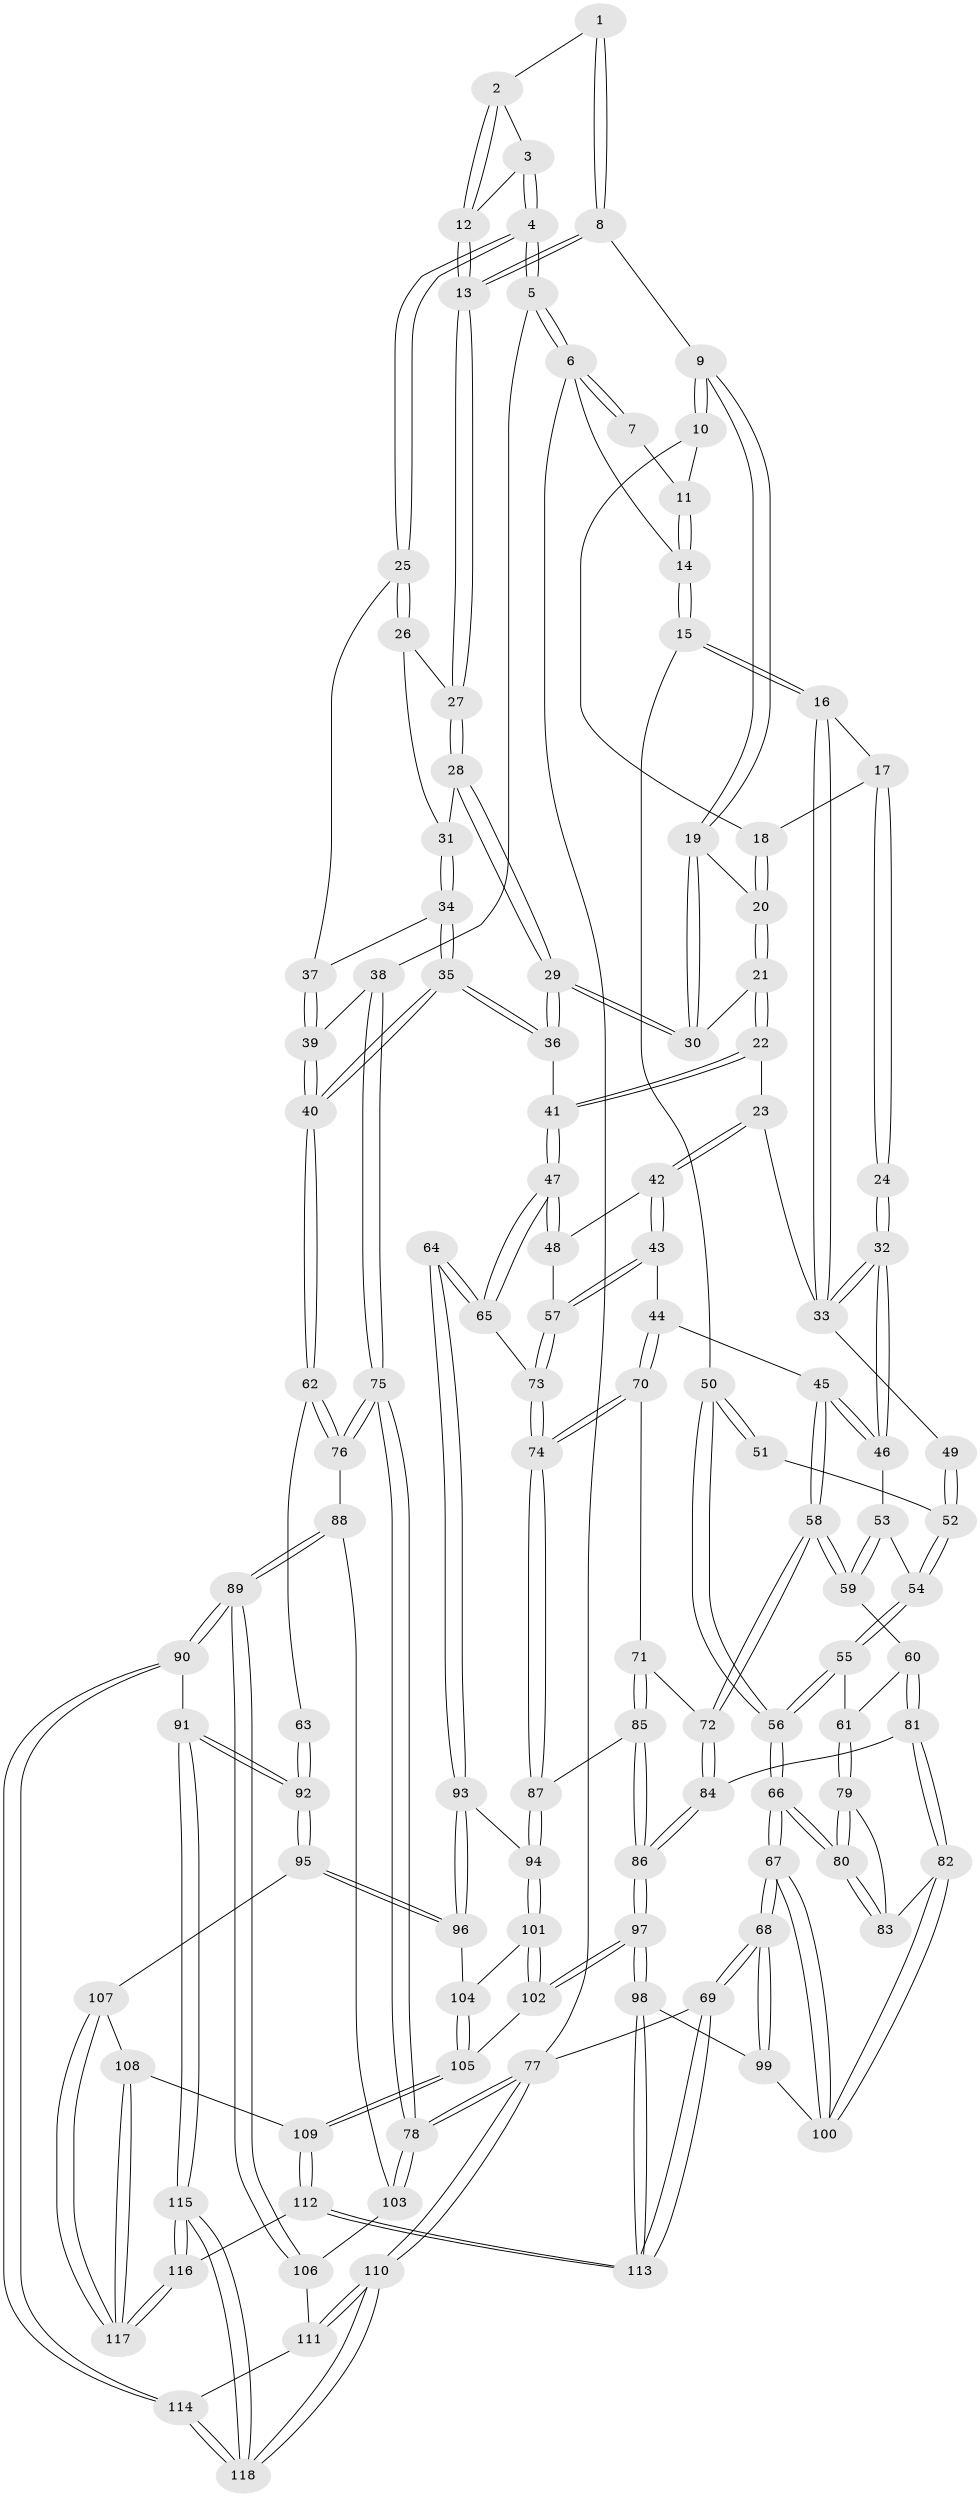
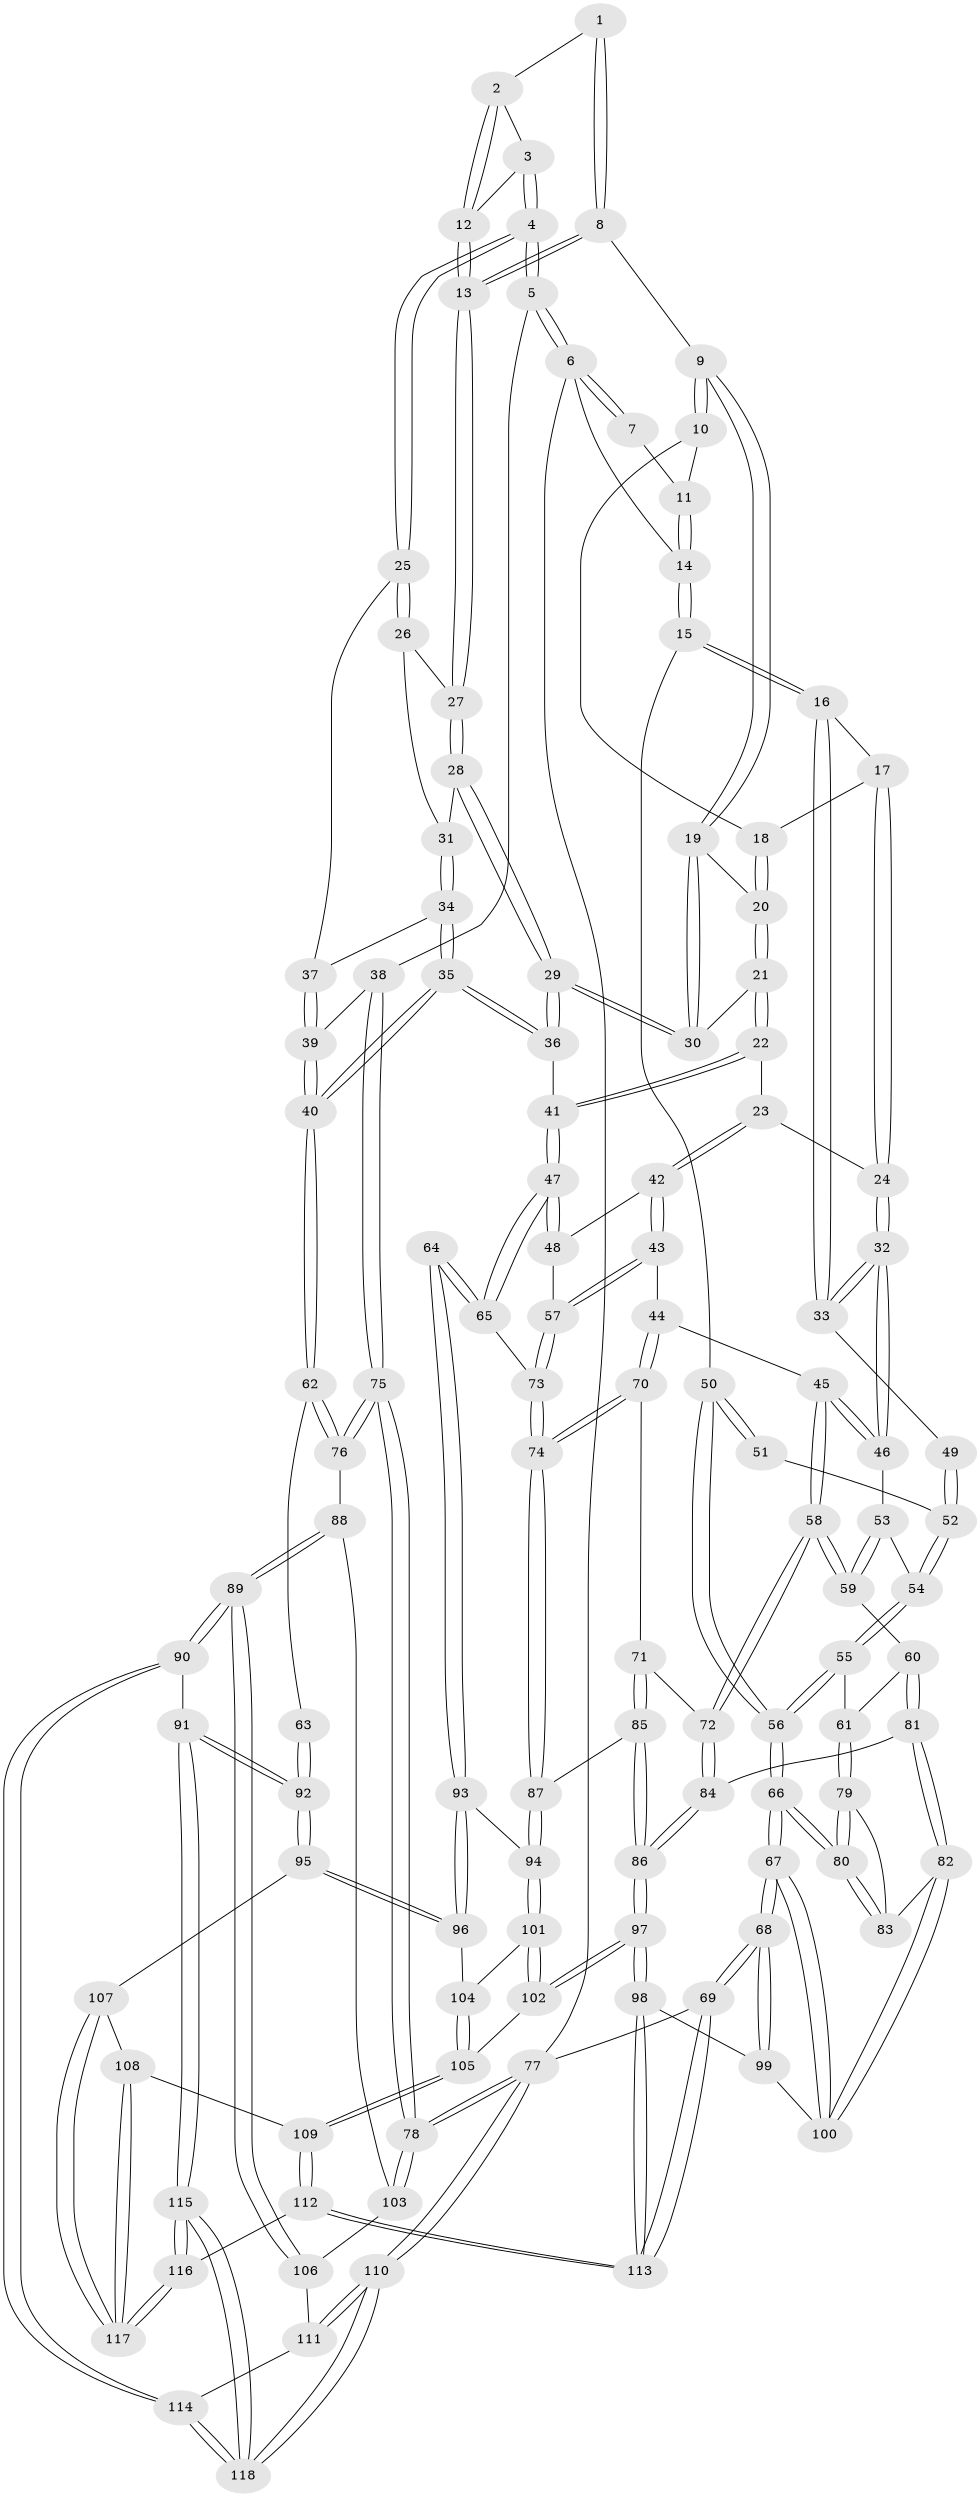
(785, 1216) -> (822, 1146)
